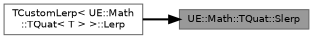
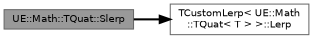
(156, 19) -> (147, 19)
